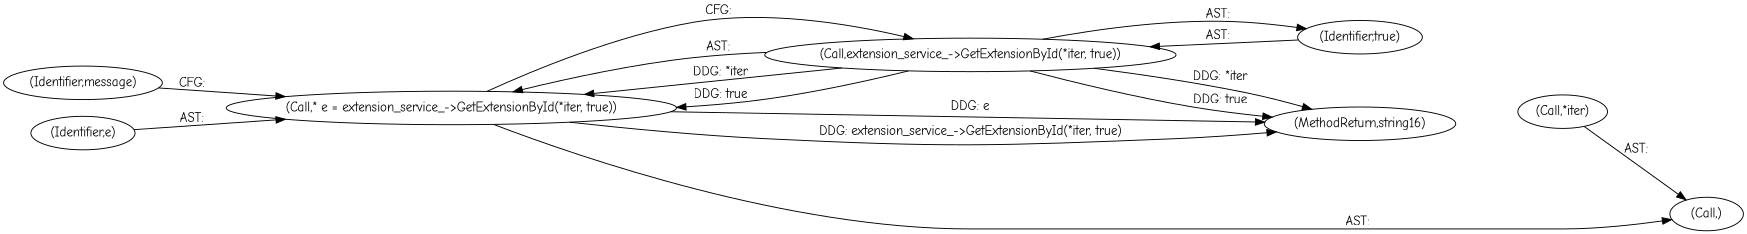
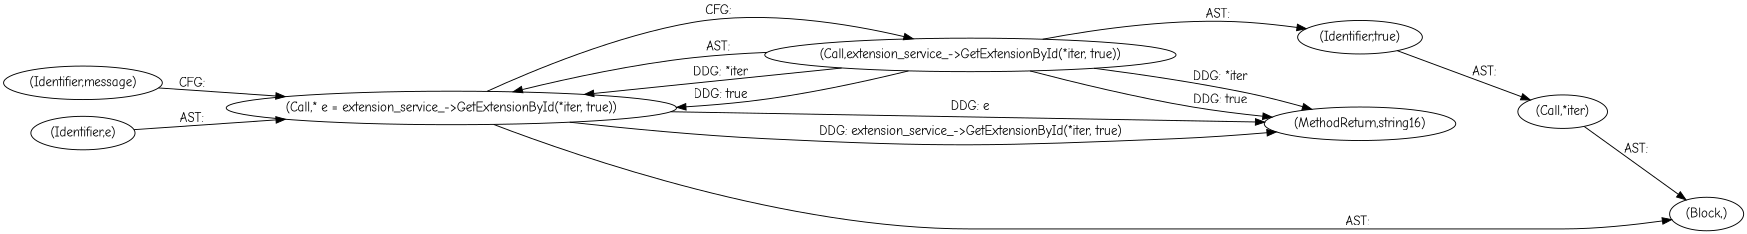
(1229, 43) -> (1459, 74)
(1707, 214) -> (1707, 214)
